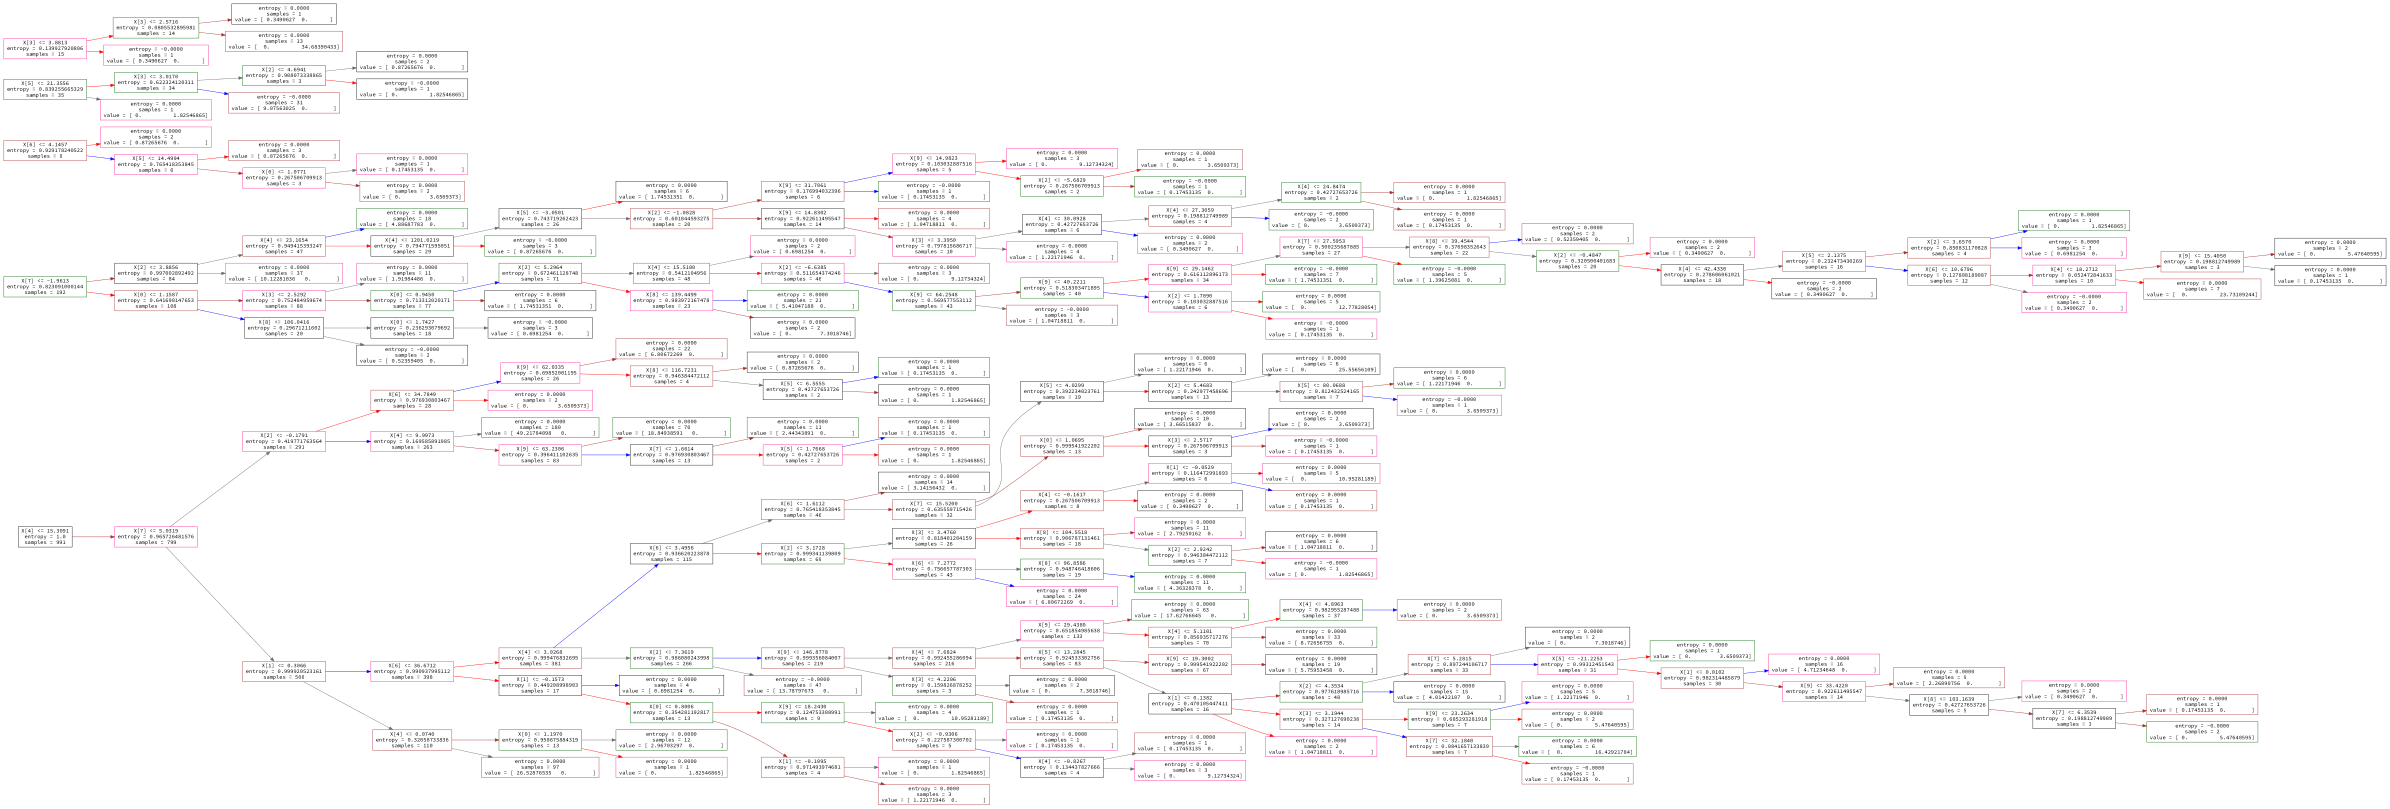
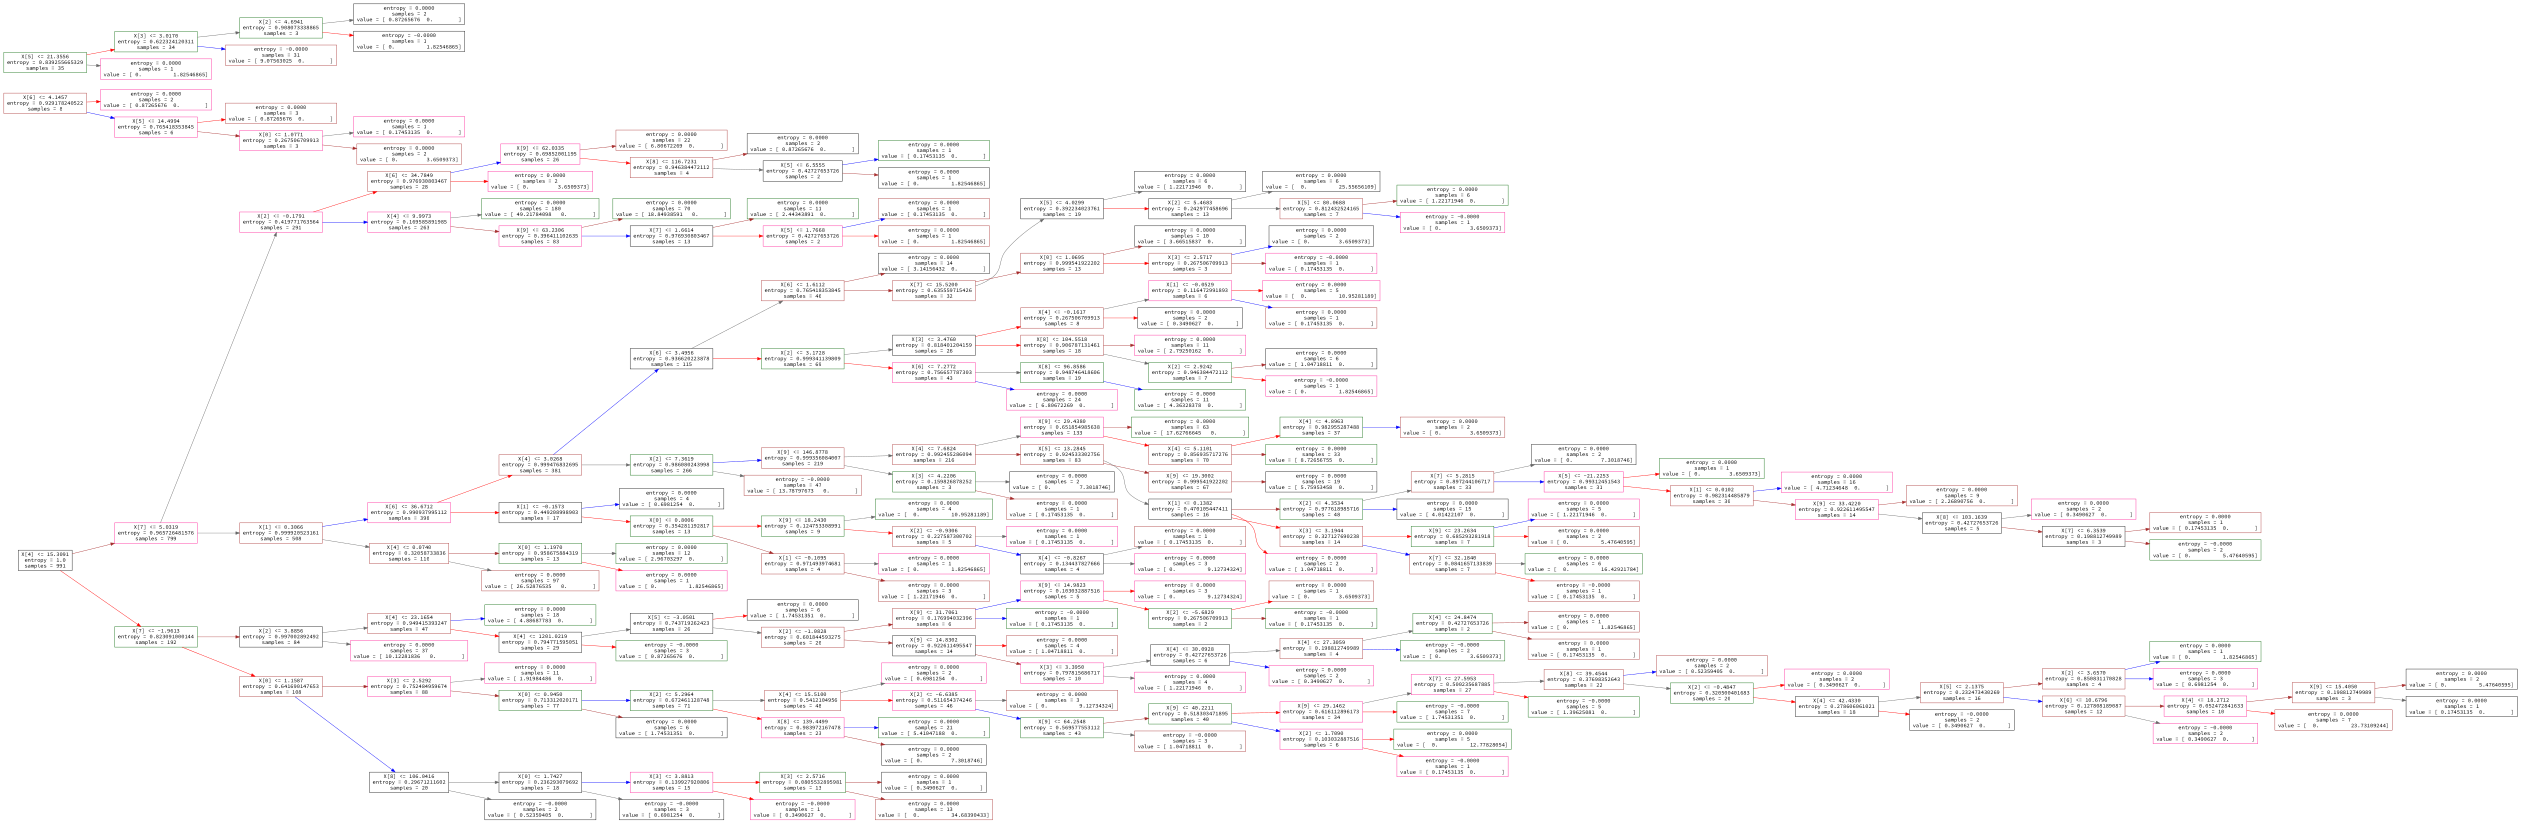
(156, 28) -> (803, 782)
(1190, 446) -> (1190, 263)
none -> (99, 597)
none -> (604, 782)
